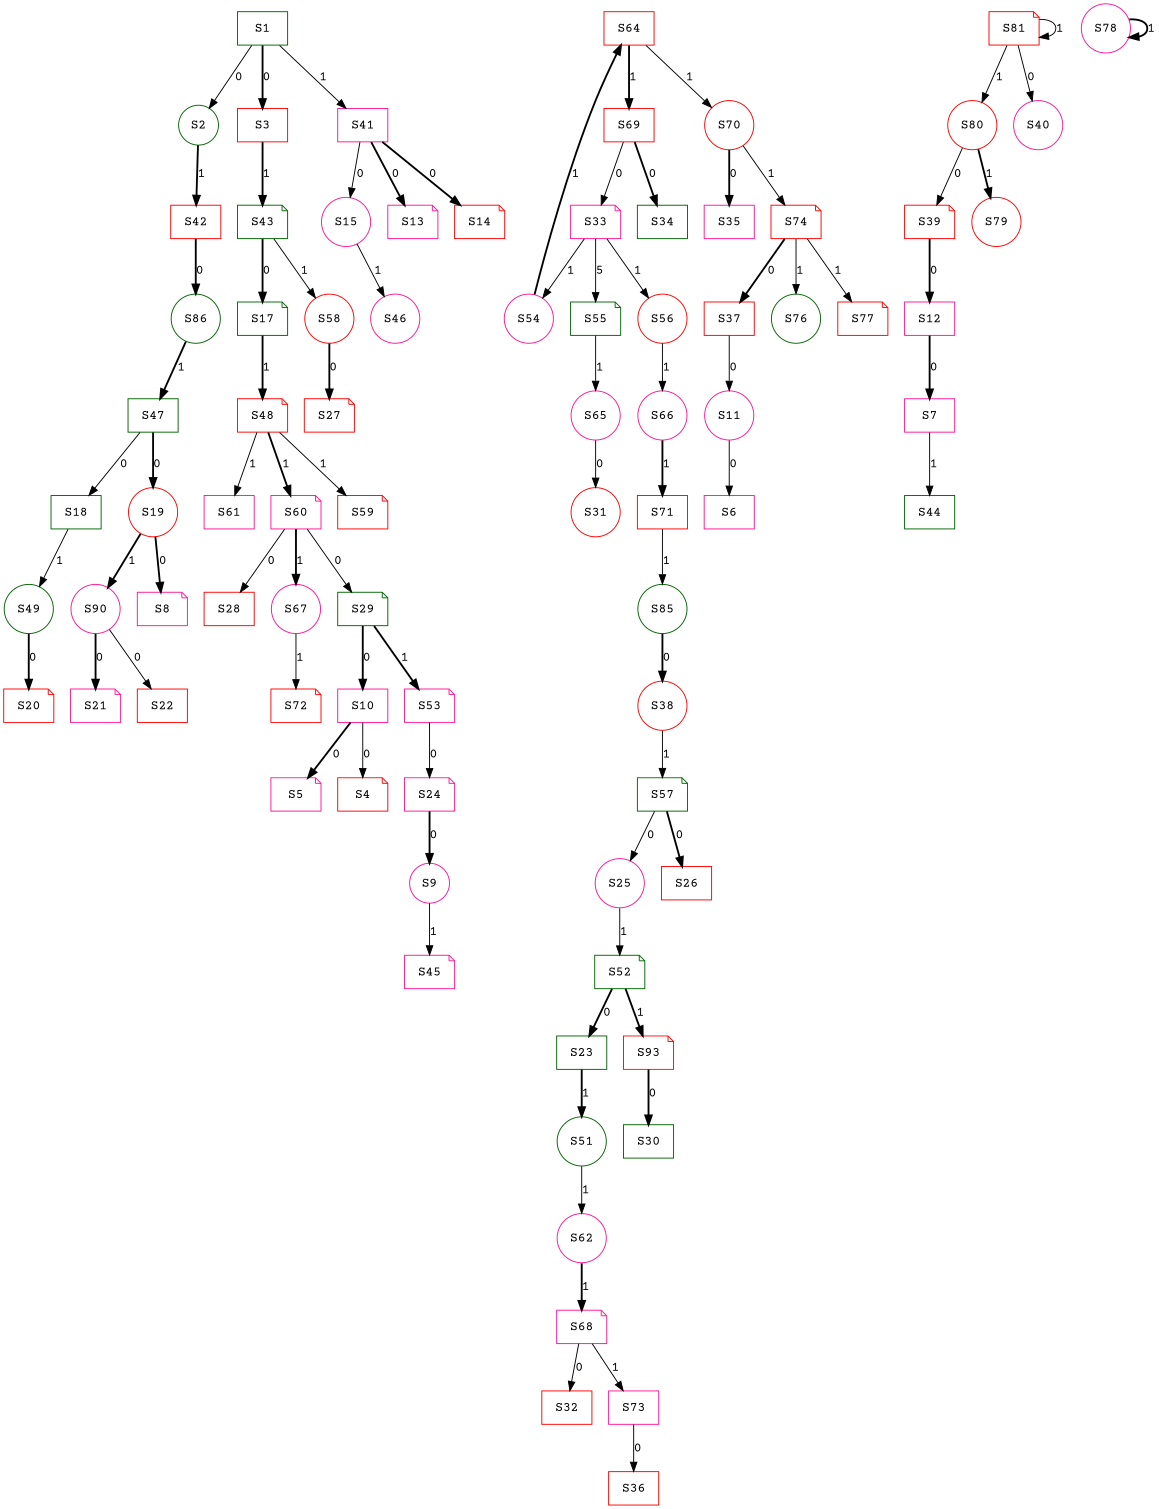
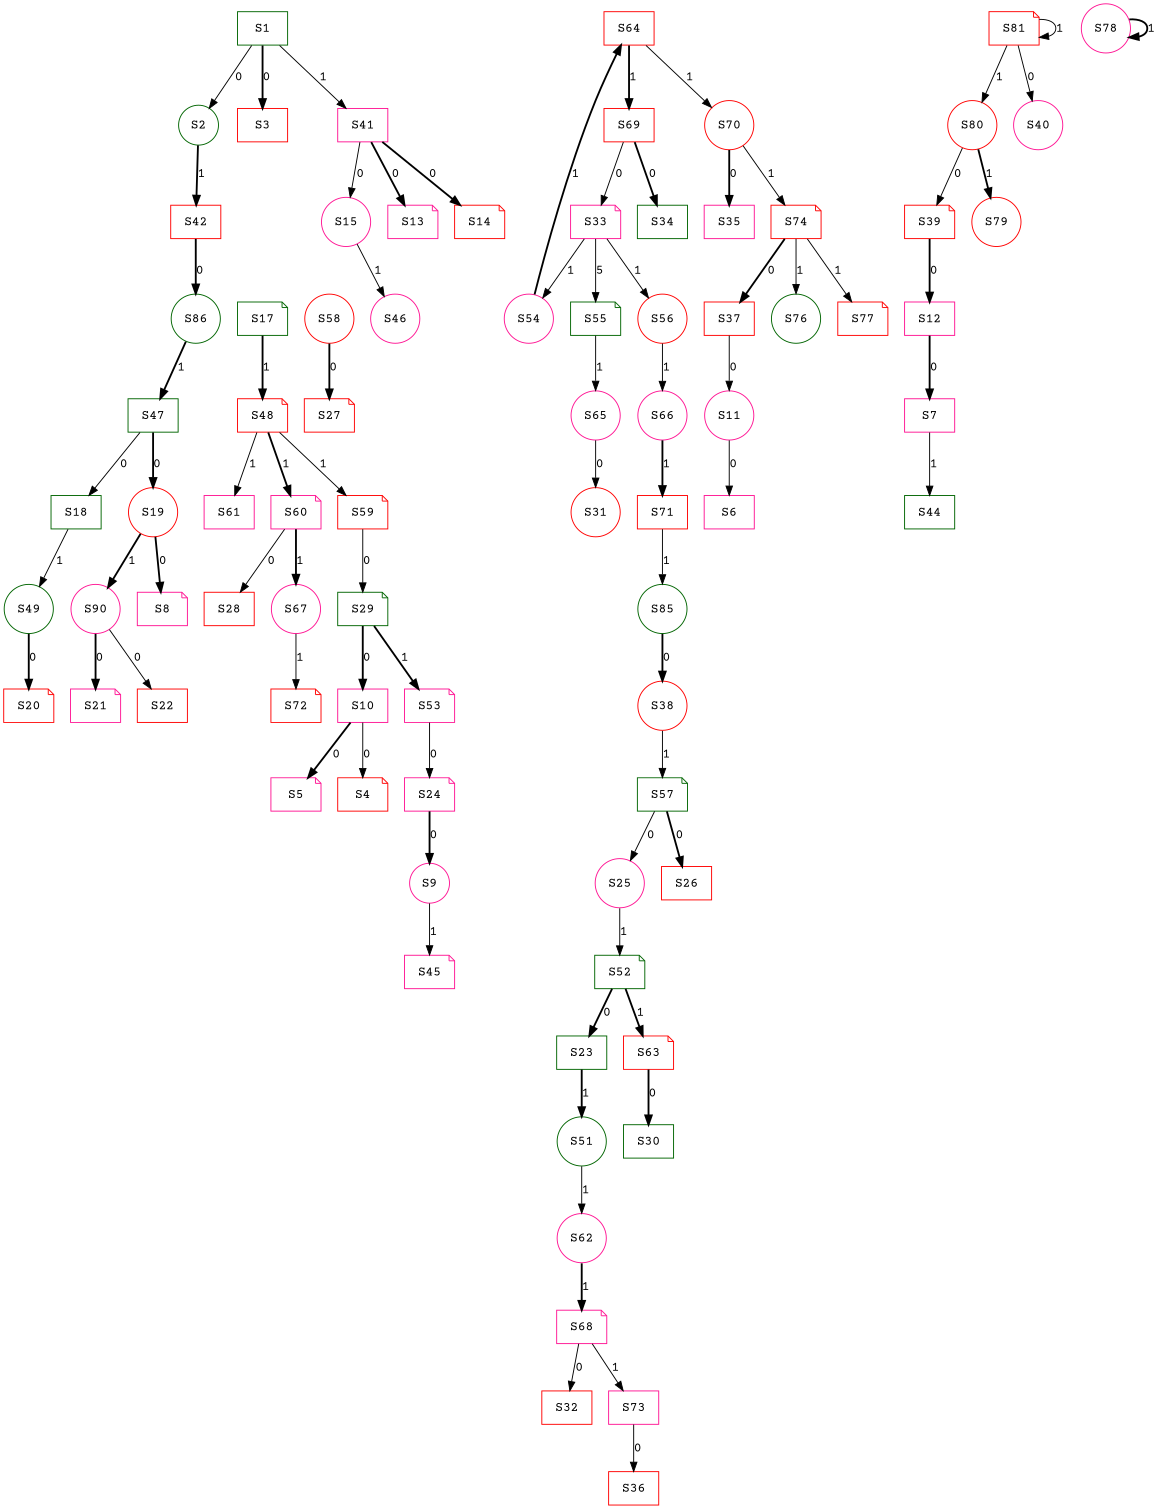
(263, 222) -> none
(327, 557) -> (363, 556)
(649, 1053) -> (649, 1053)
